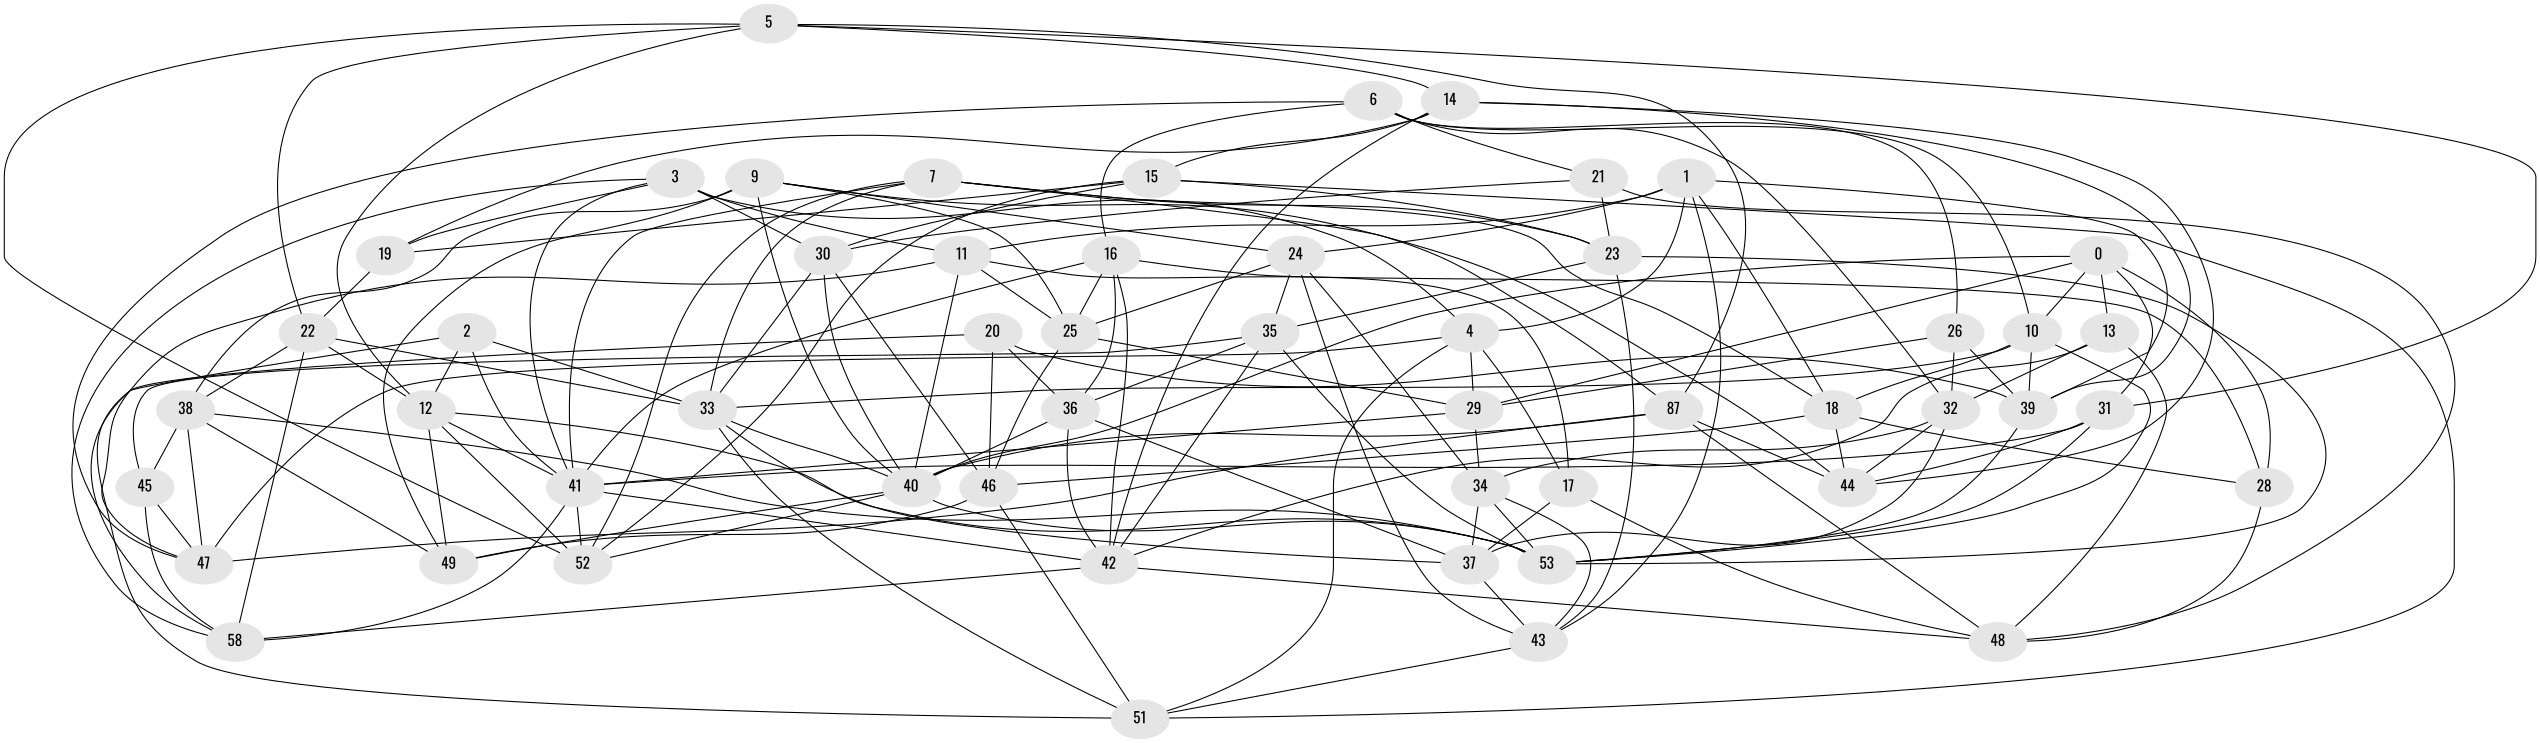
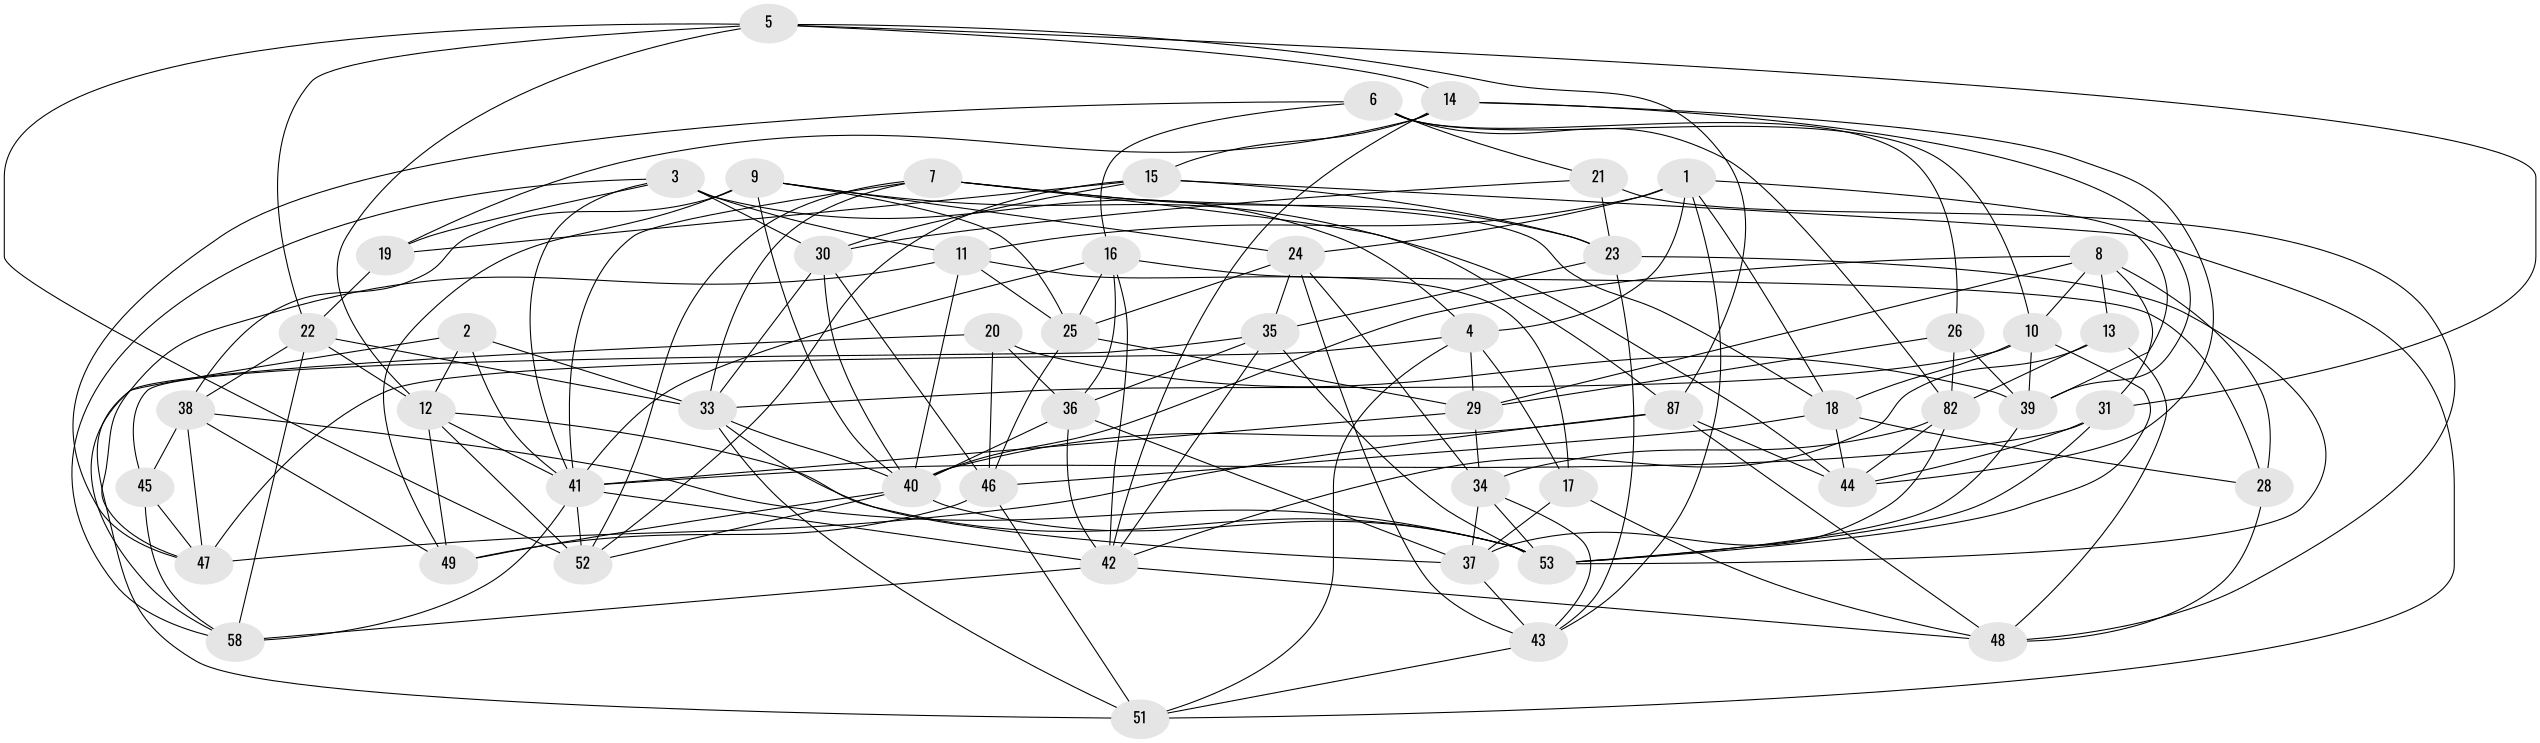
(2099, 256) -> (2099, 256)
(1951, 410) -> (1951, 410)
